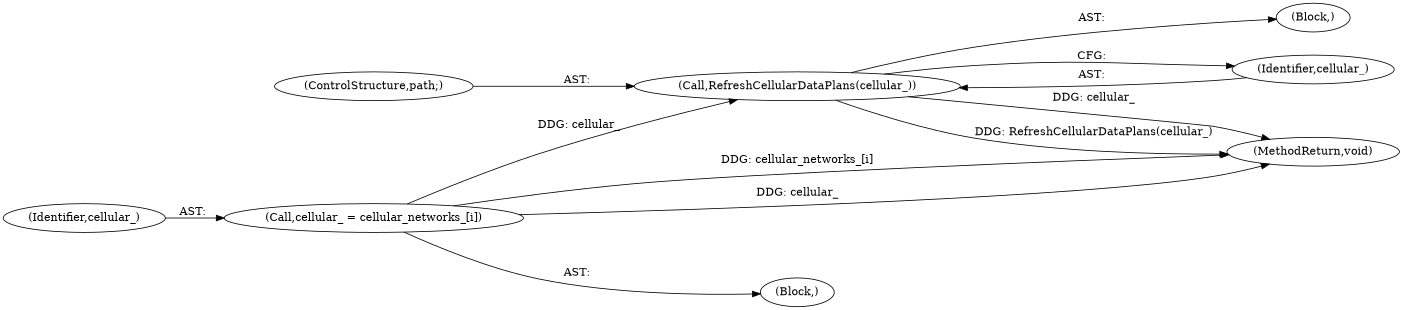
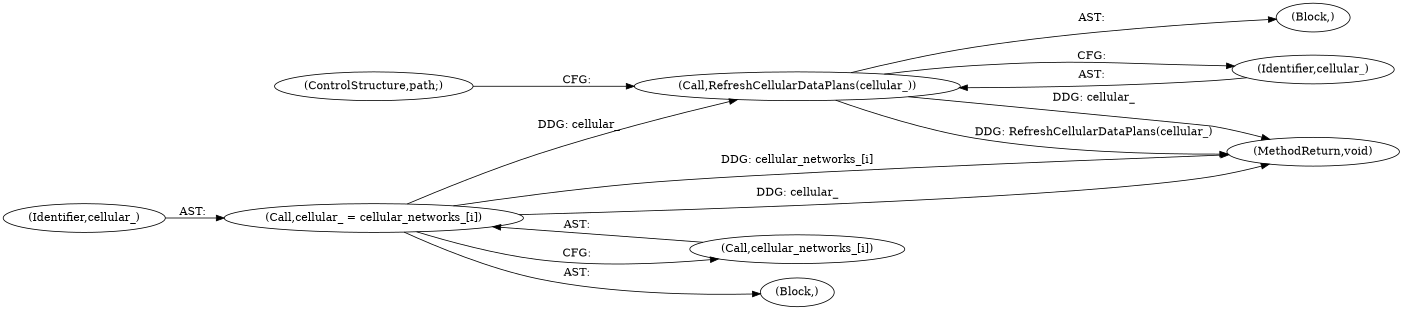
(579, 80) -> (579, 80)
none -> (797, 249)
